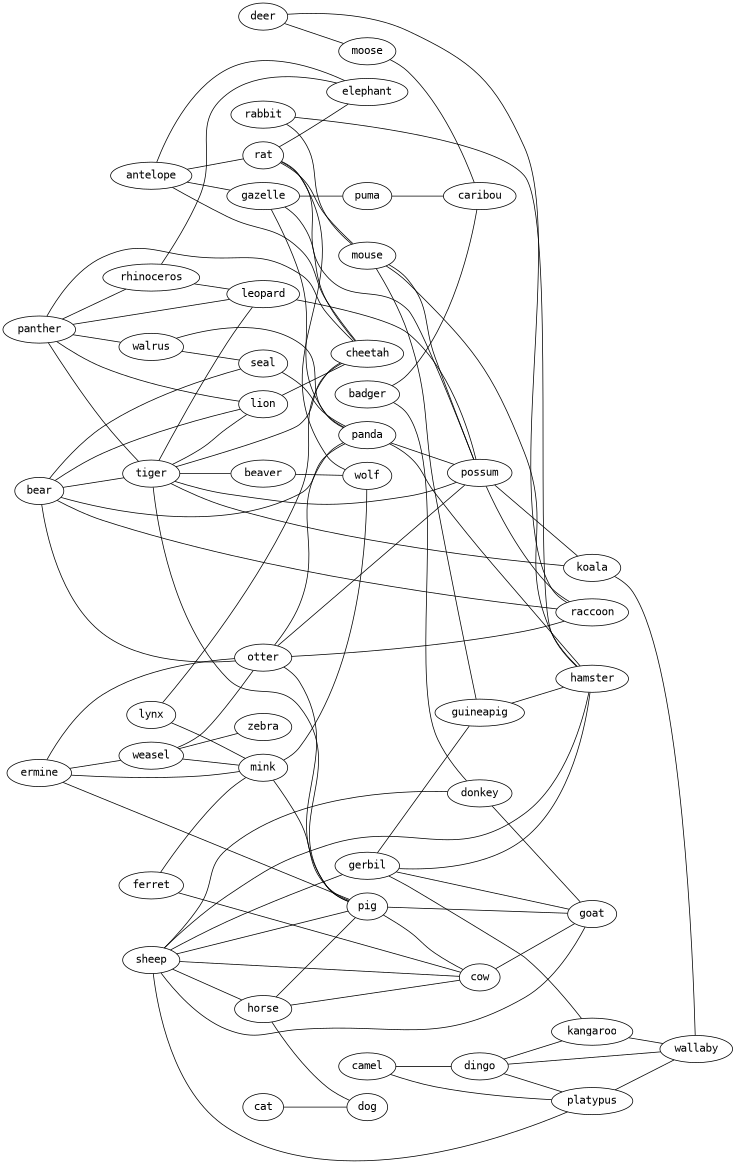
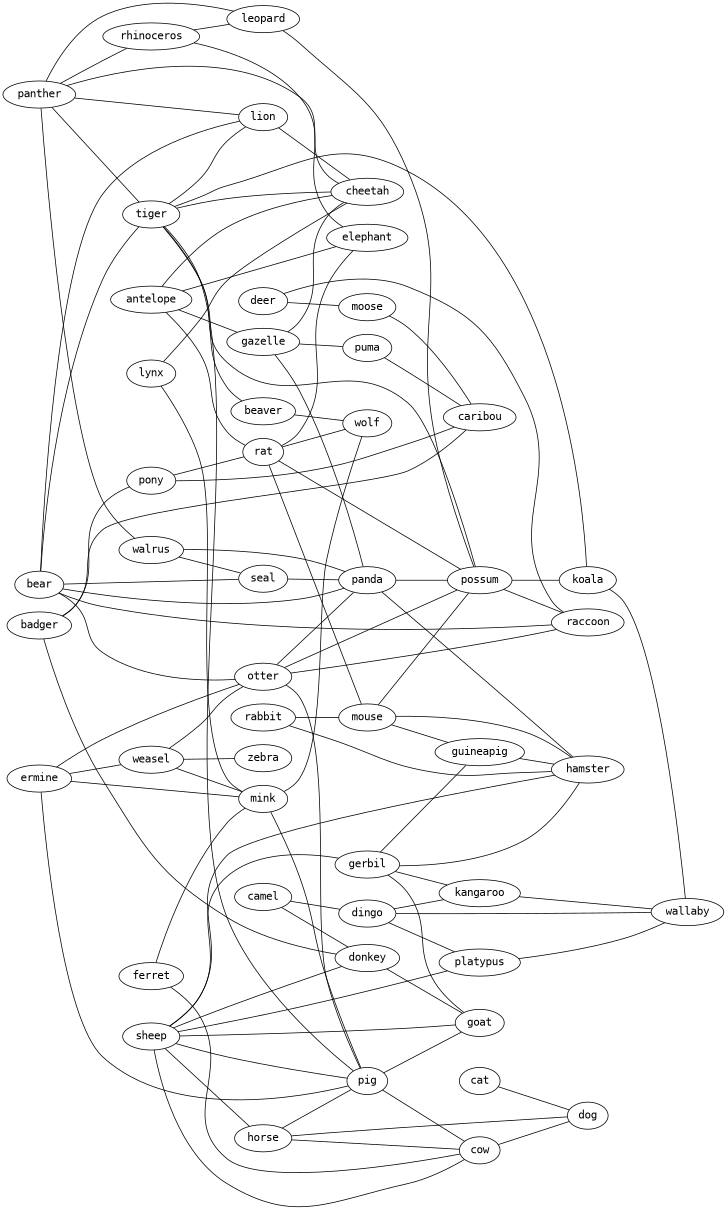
(210, 371) -> none
none -> (151, 481)
(535, 946) -> (534, 1133)
(470, 1092) -> (307, 922)
